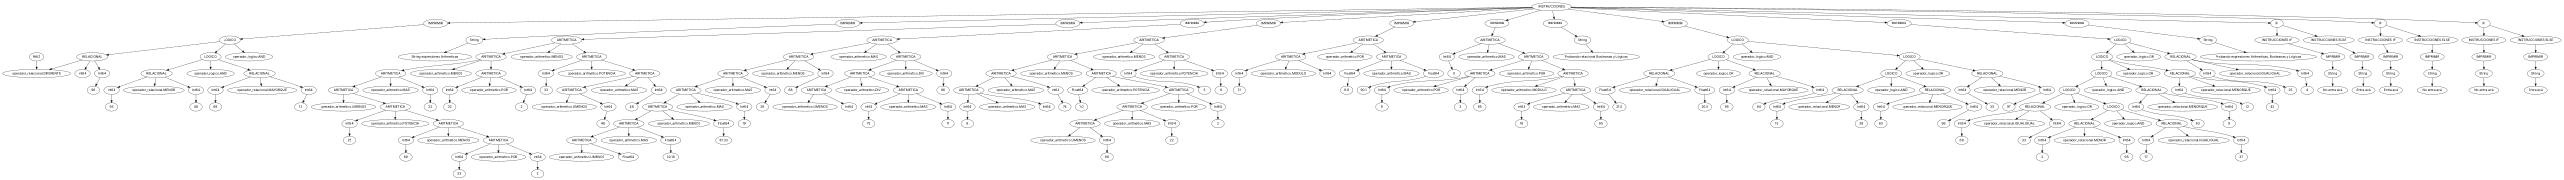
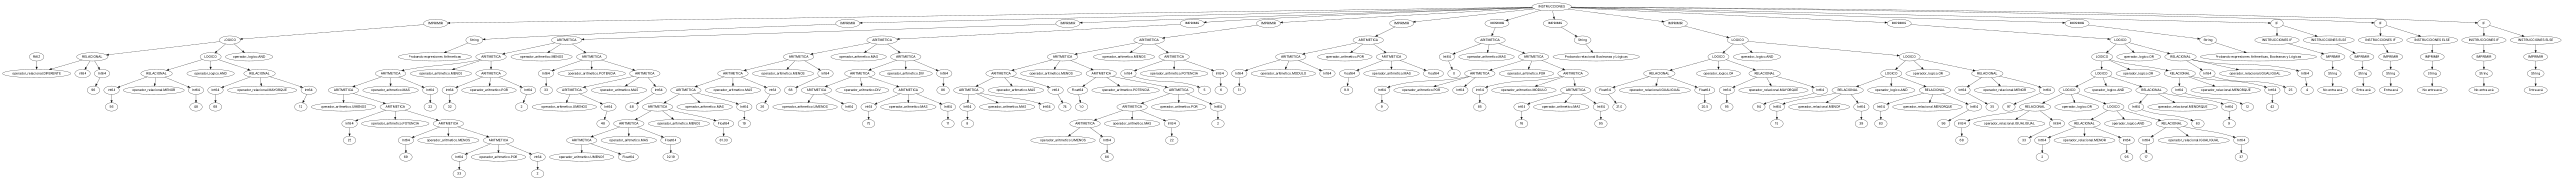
(435, 57) -> (435, 57)
(1364, 90) -> none
(1460, 107) -> none
